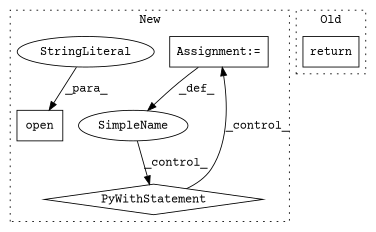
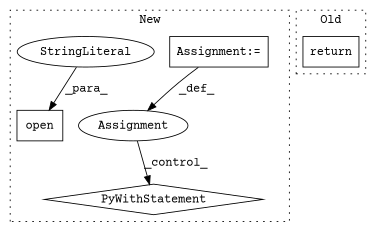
(133, 126) -> (133, 126)
(223, 139) -> none
